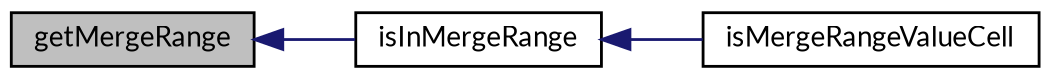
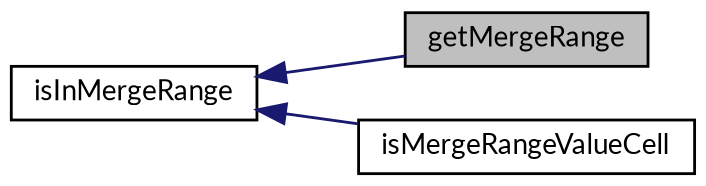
(319, 40) -> (345, 64)
